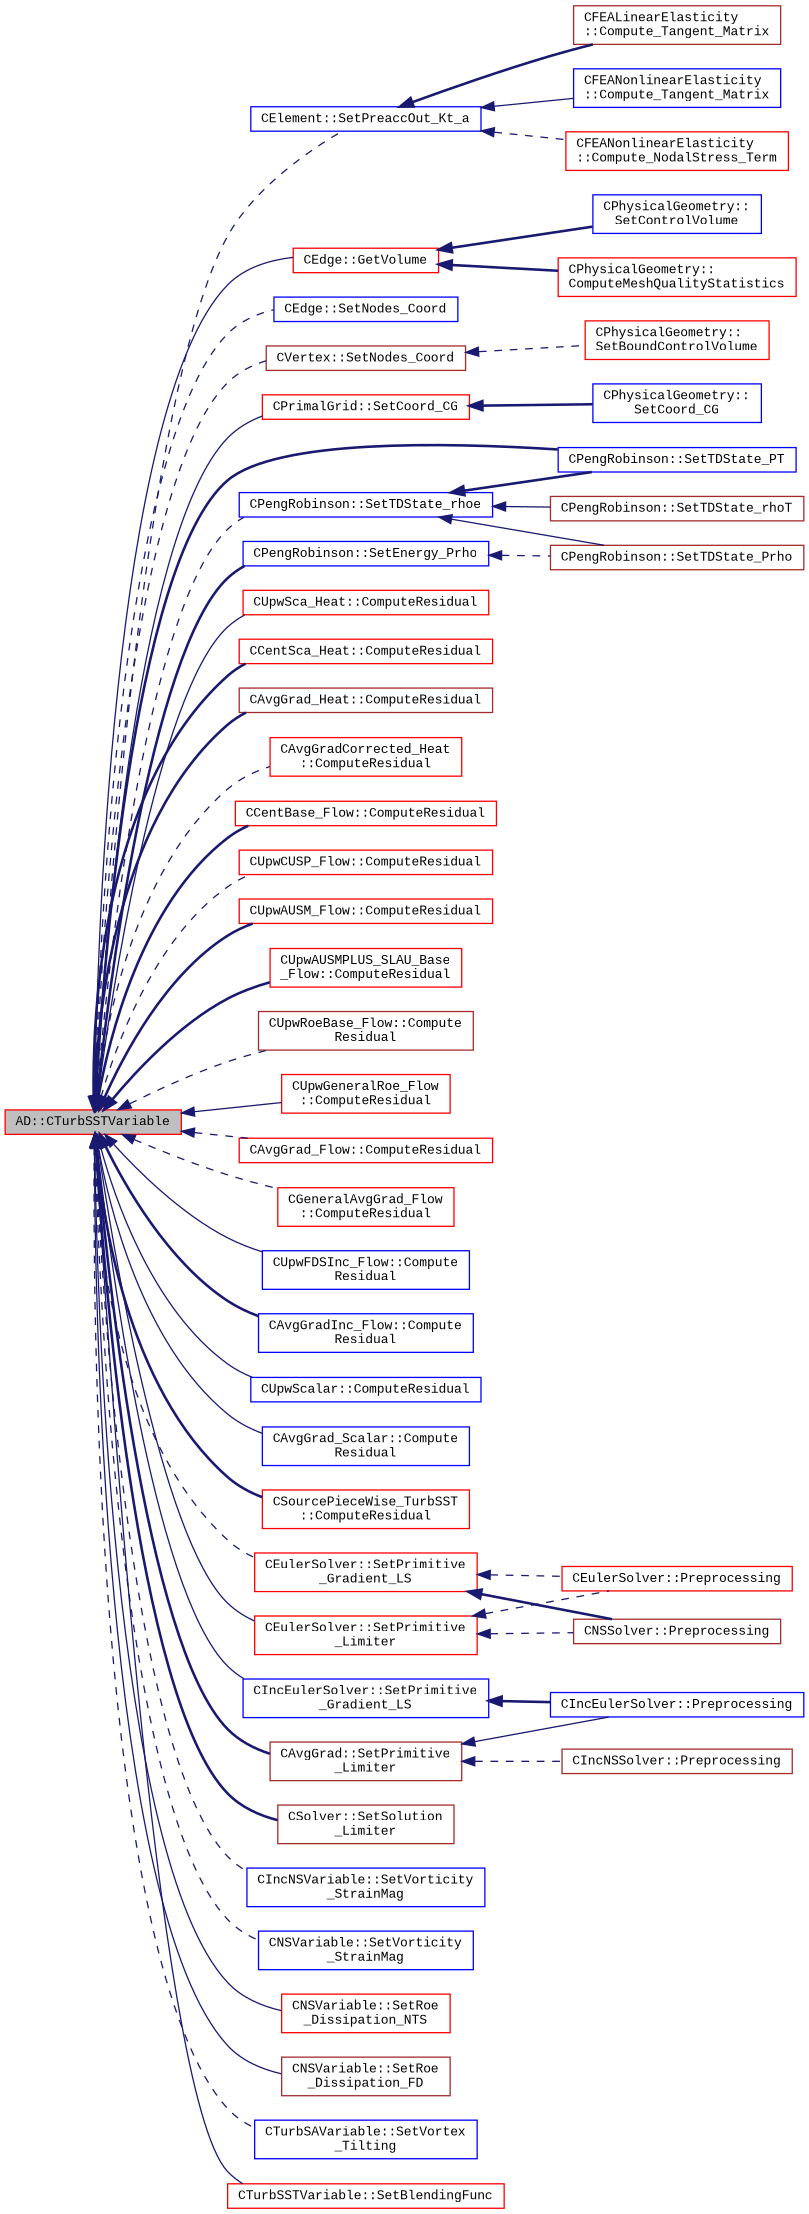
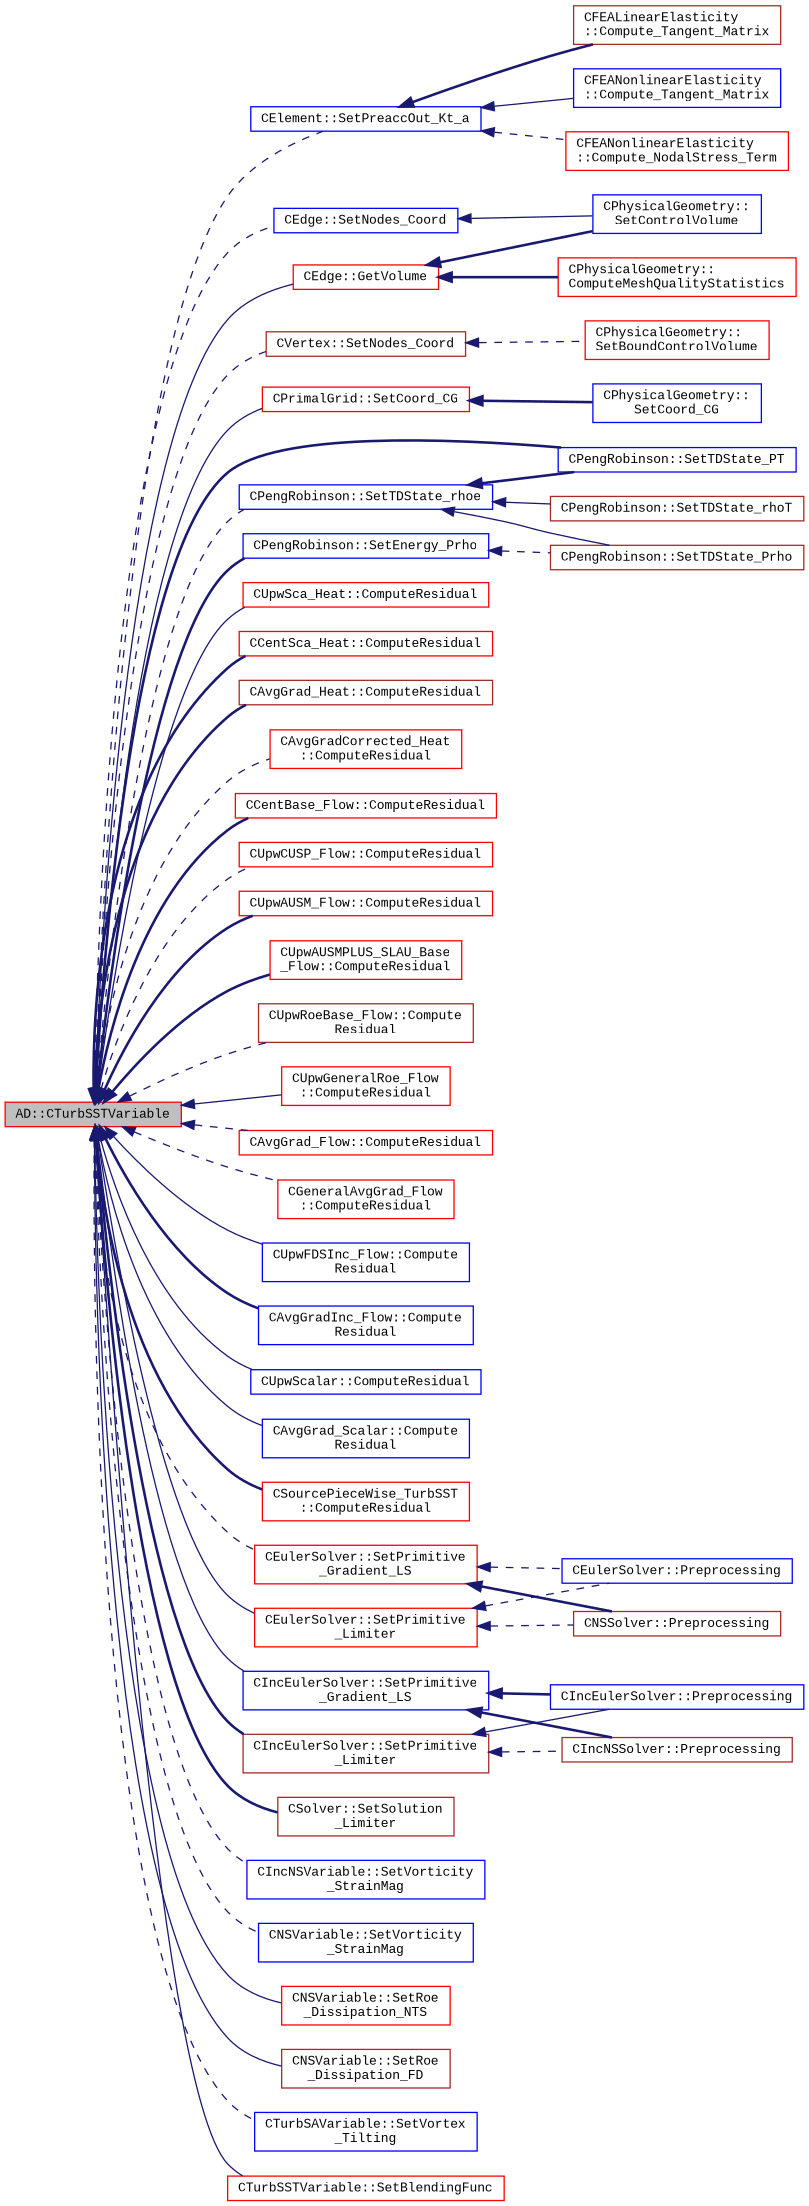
none -> (532, 217)
(677, 1579) -> (677, 1571)
none -> (556, 1727)
(366, 1761) -> (366, 1754)
